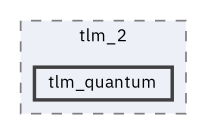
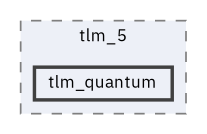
(103, 37) -> (103, 37)
